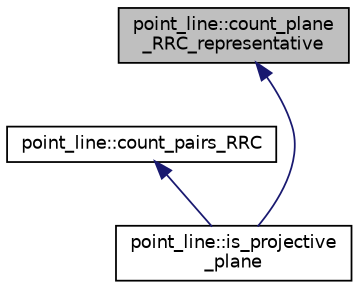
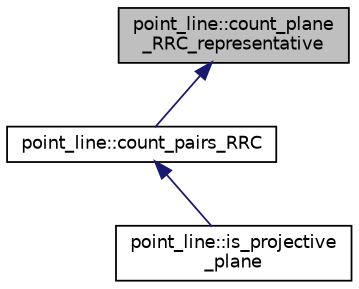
(294, 153) -> (178, 102)
